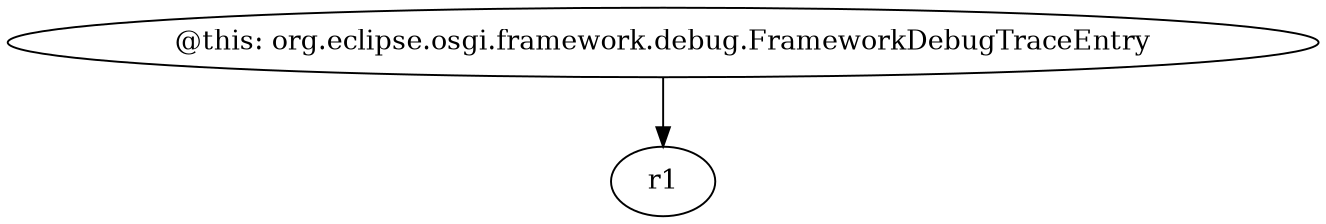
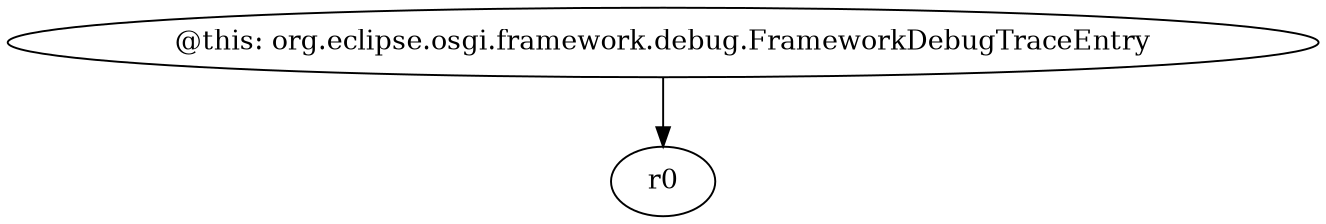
(663, 181) -> (663, 181)
